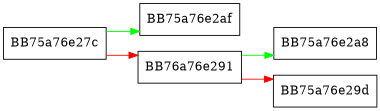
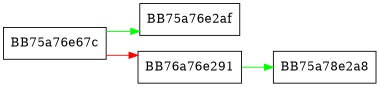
(55, 43) -> (55, 43)
(325, 43) -> (325, 67)
(325, 91) -> none
